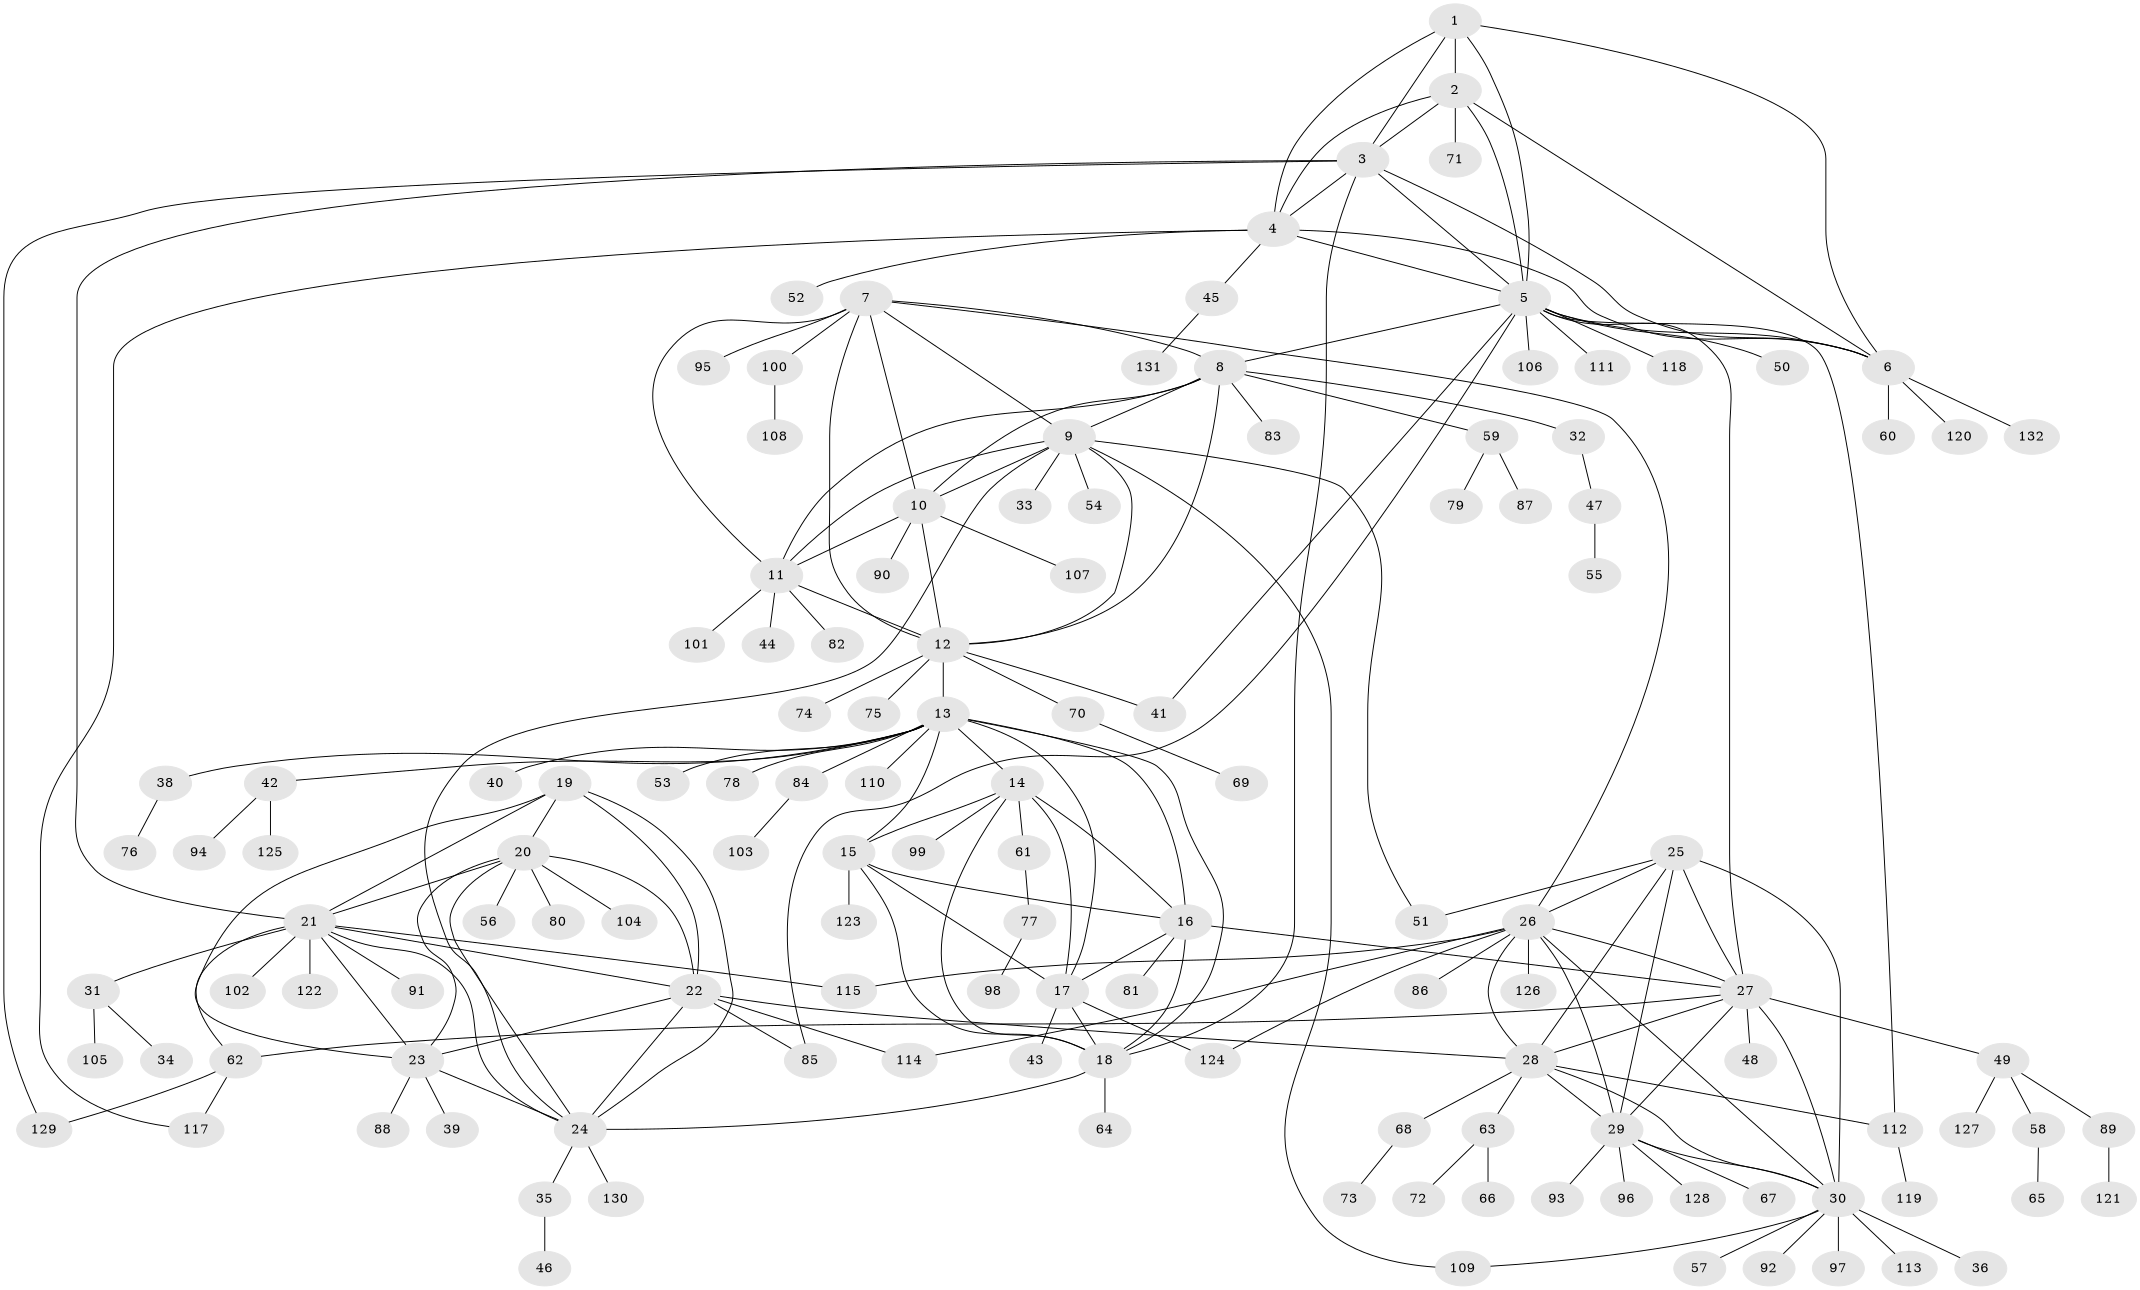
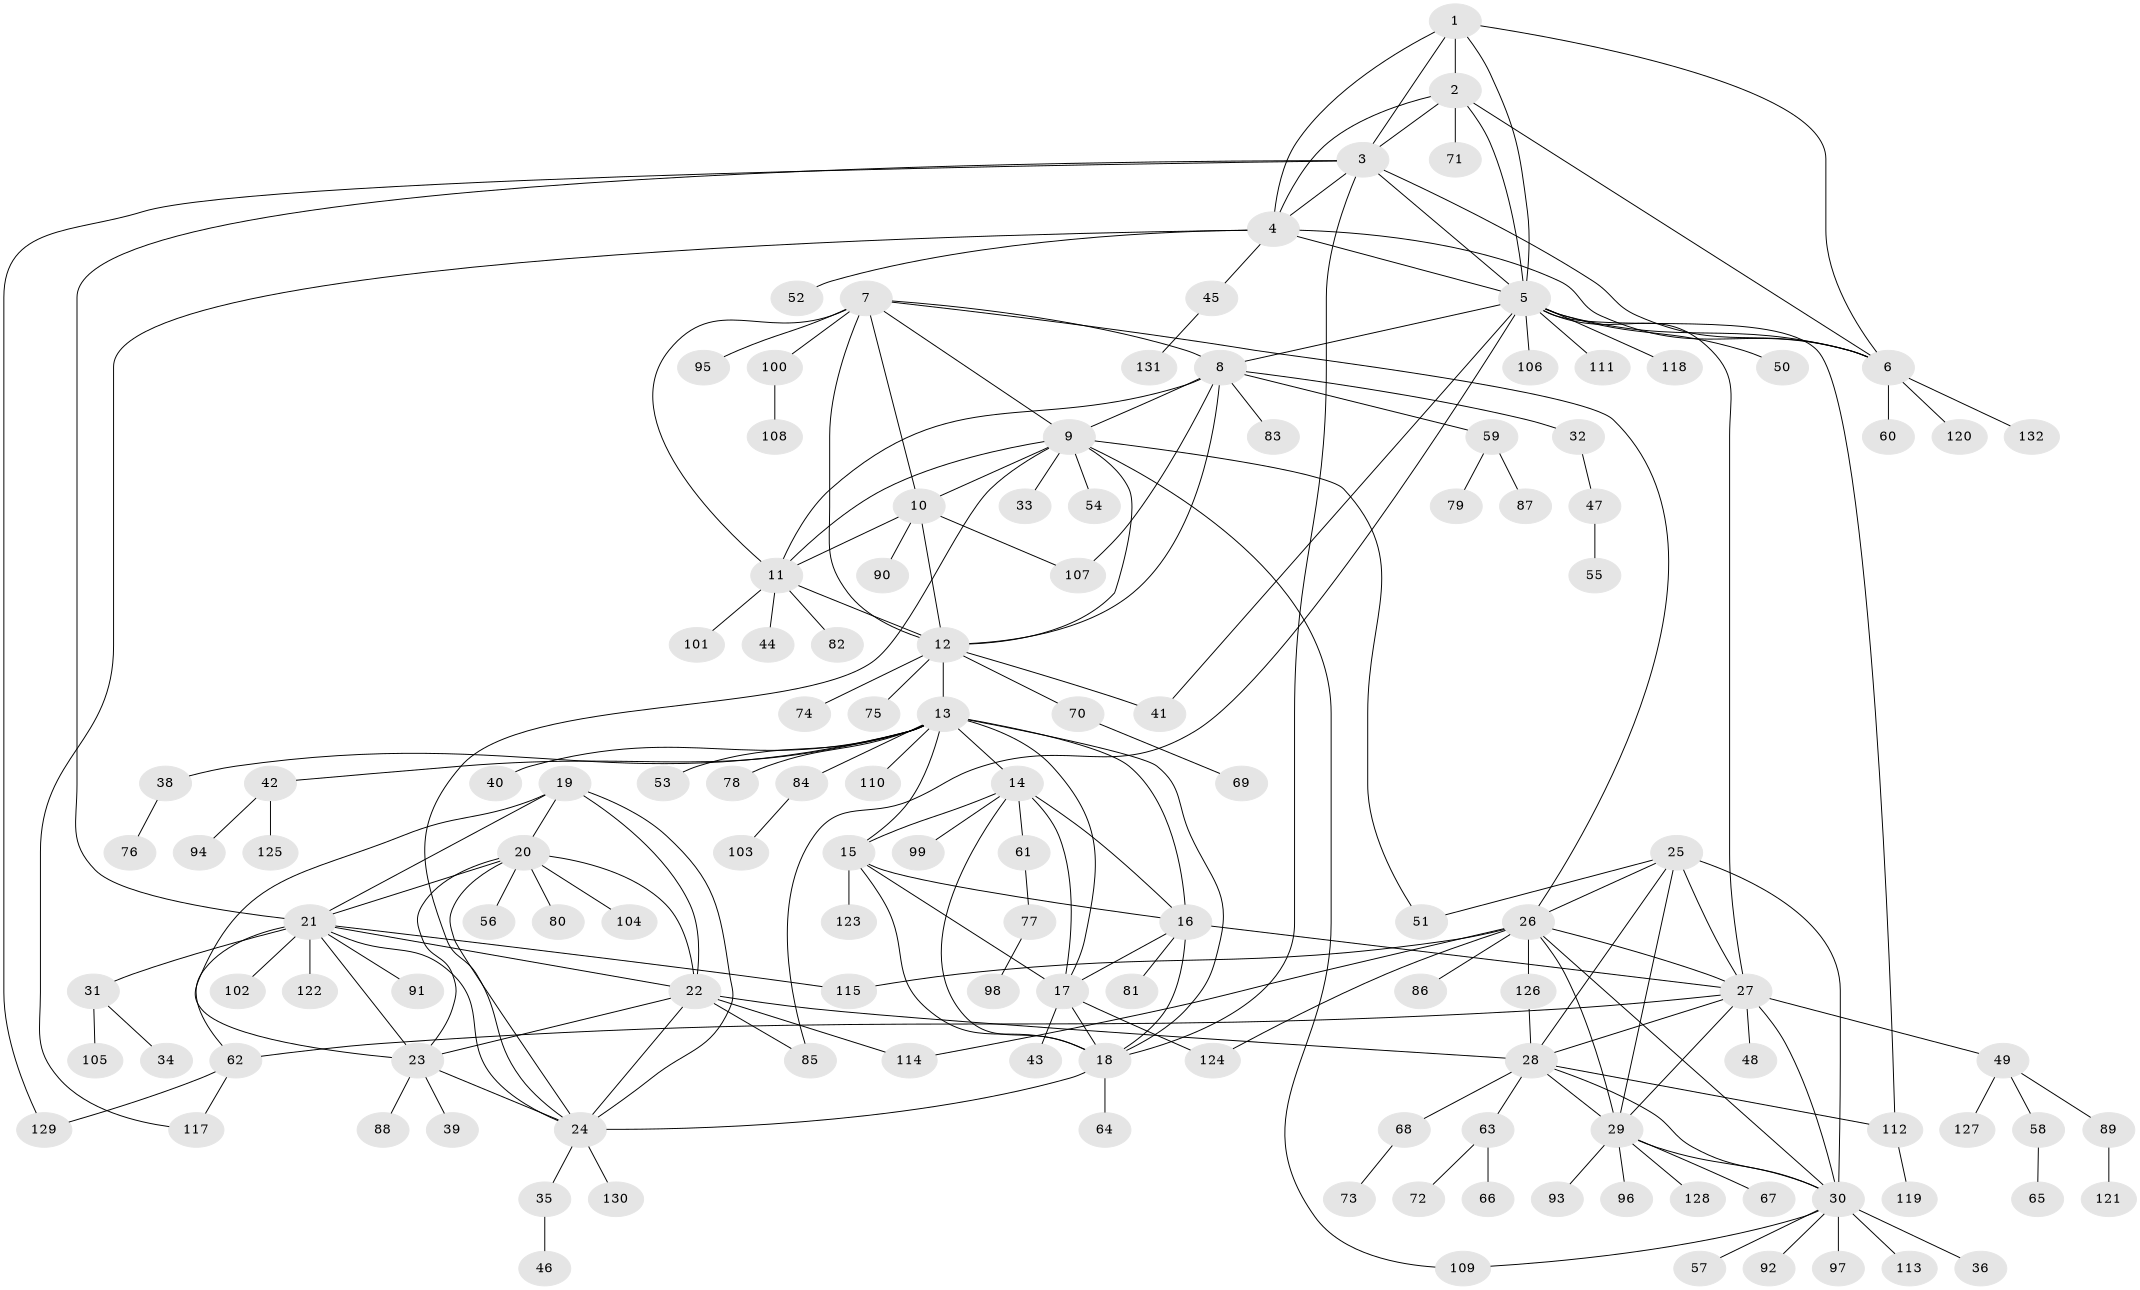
(1029, 422) -> (1161, 478)
(1488, 992) -> (1530, 1026)
